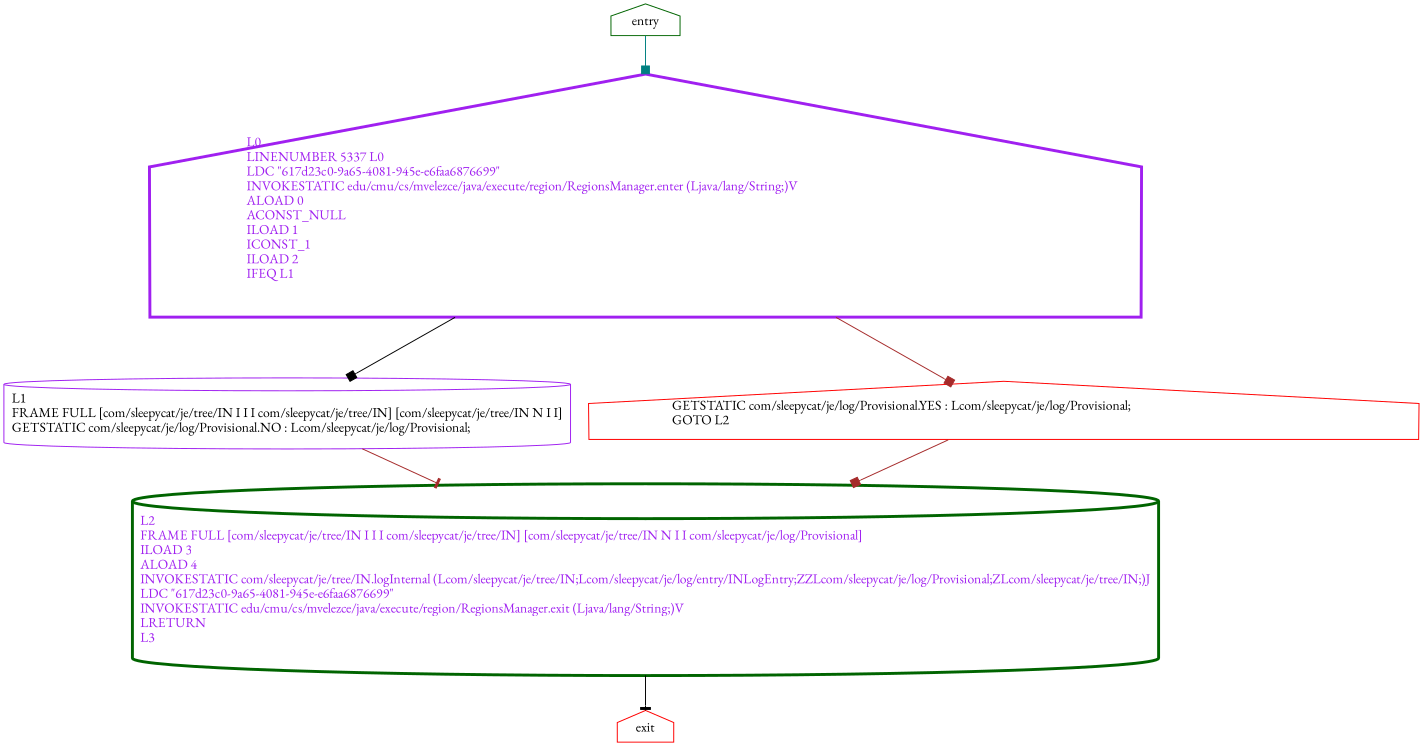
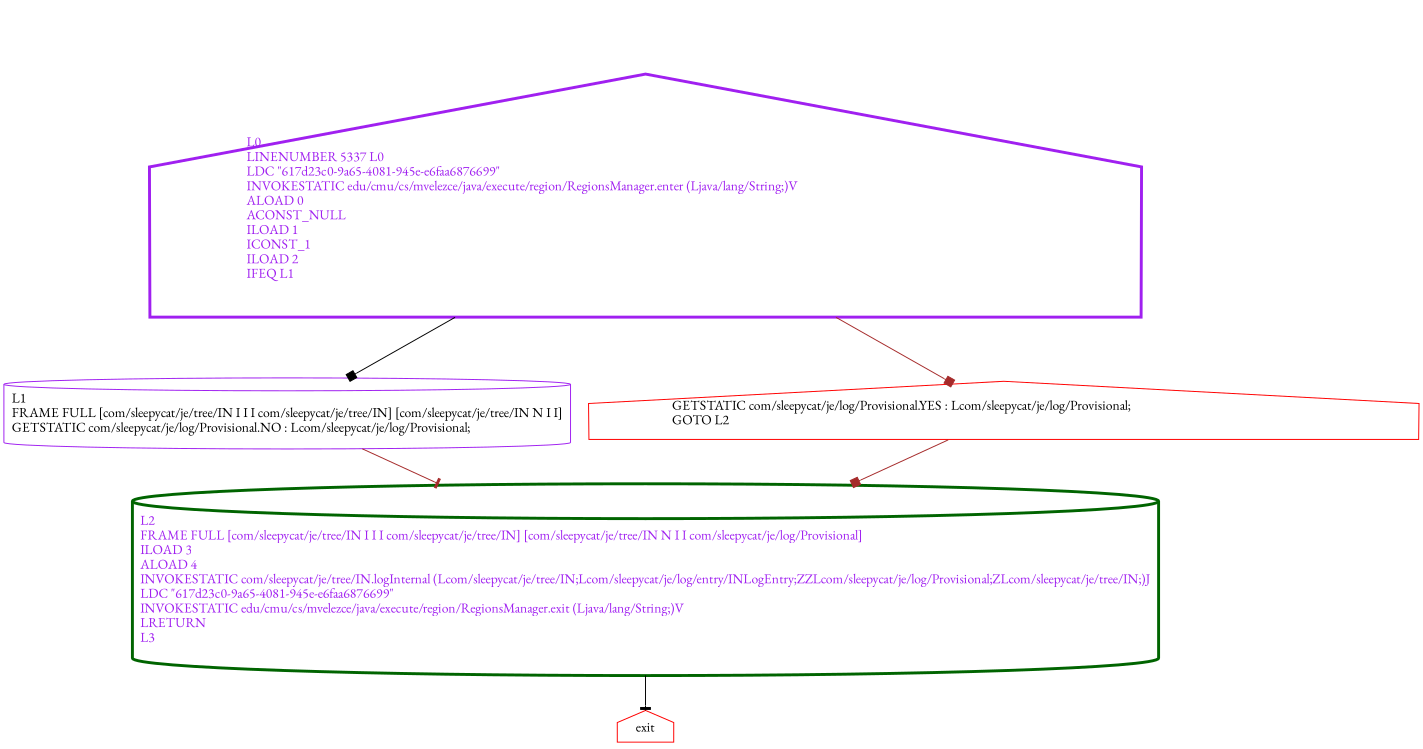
(646, 21) -> none
